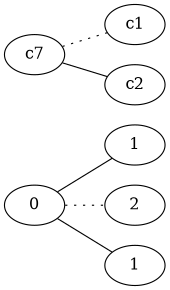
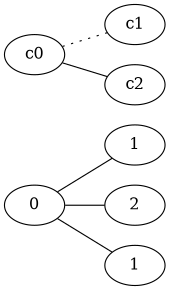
(35, 55) -> (35, 55)
(85, 205) -> (85, 205)
